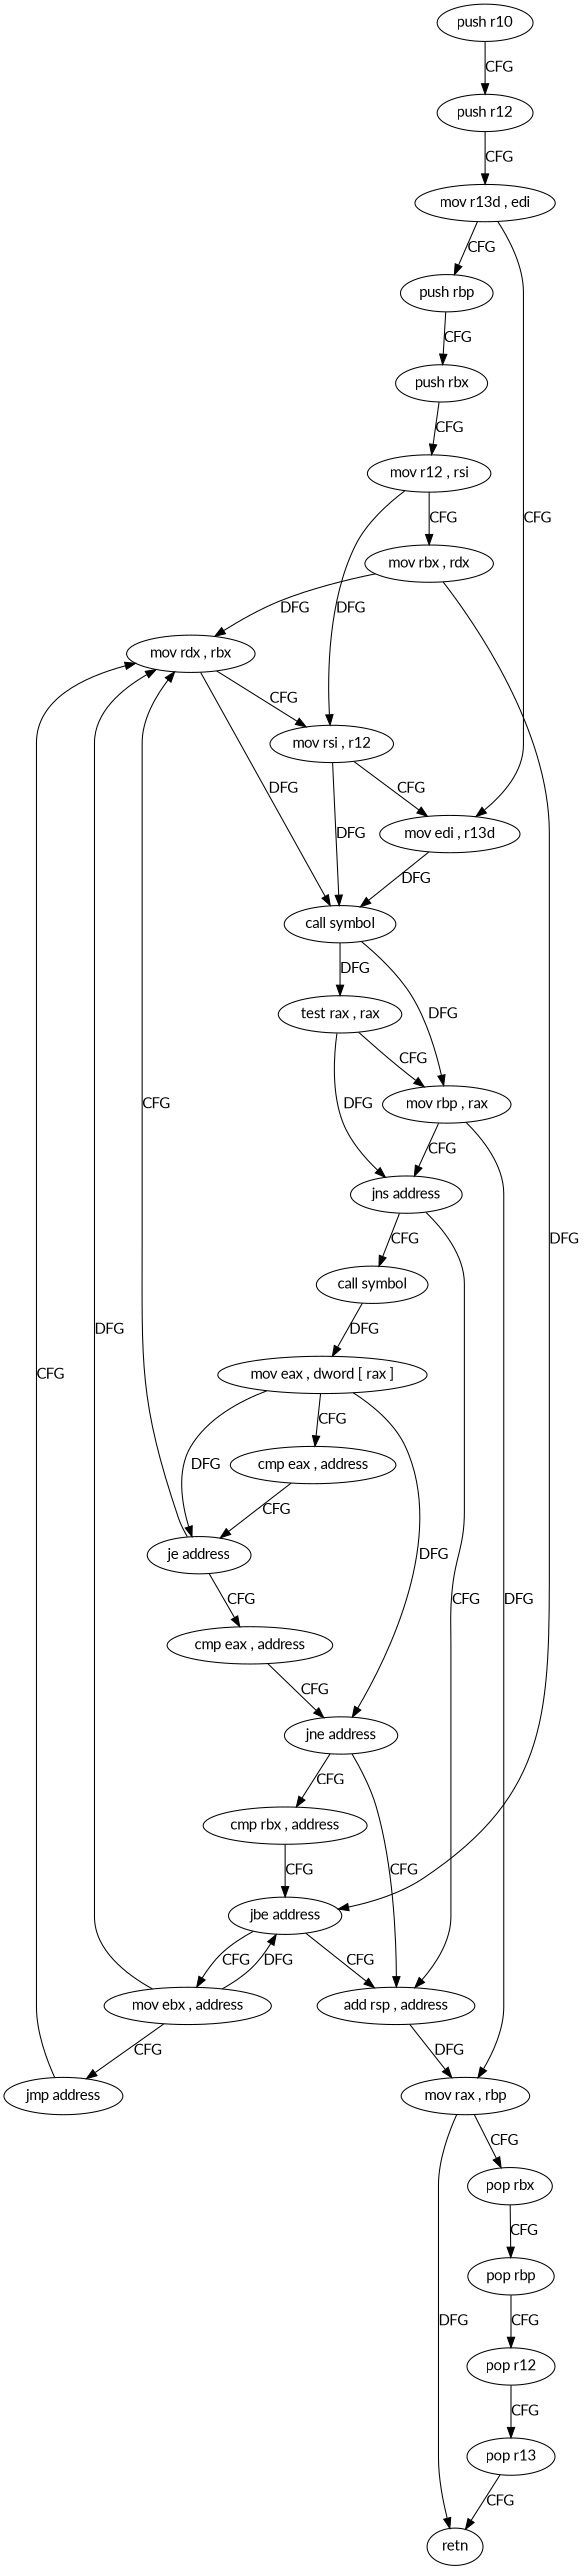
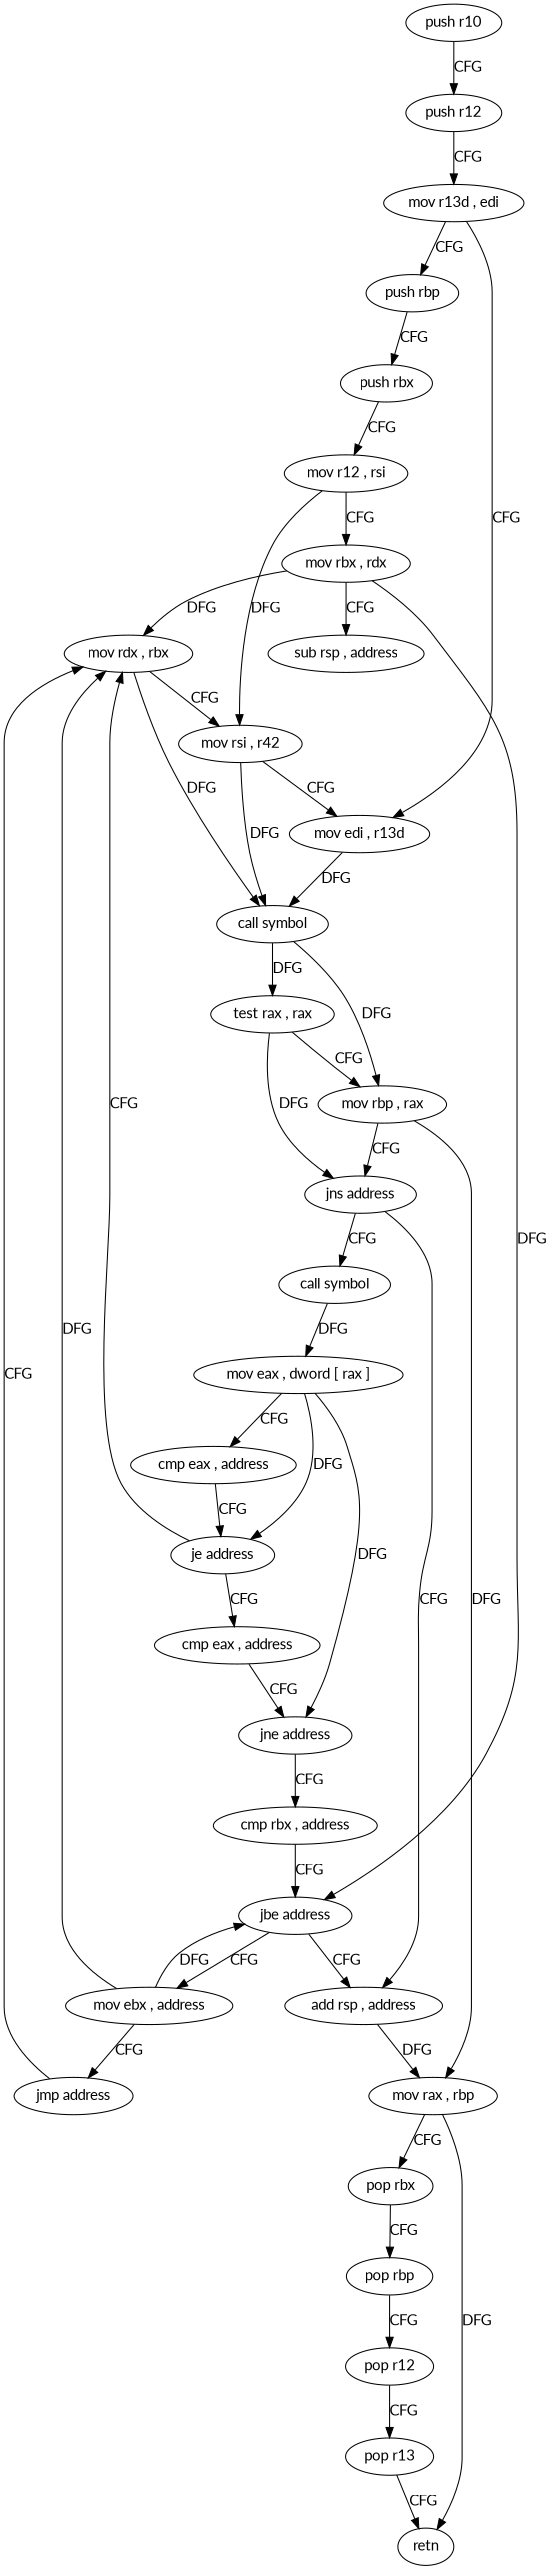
none -> (346, 654)
(332, 744) -> (240, 744)
(388, 1862) -> none
